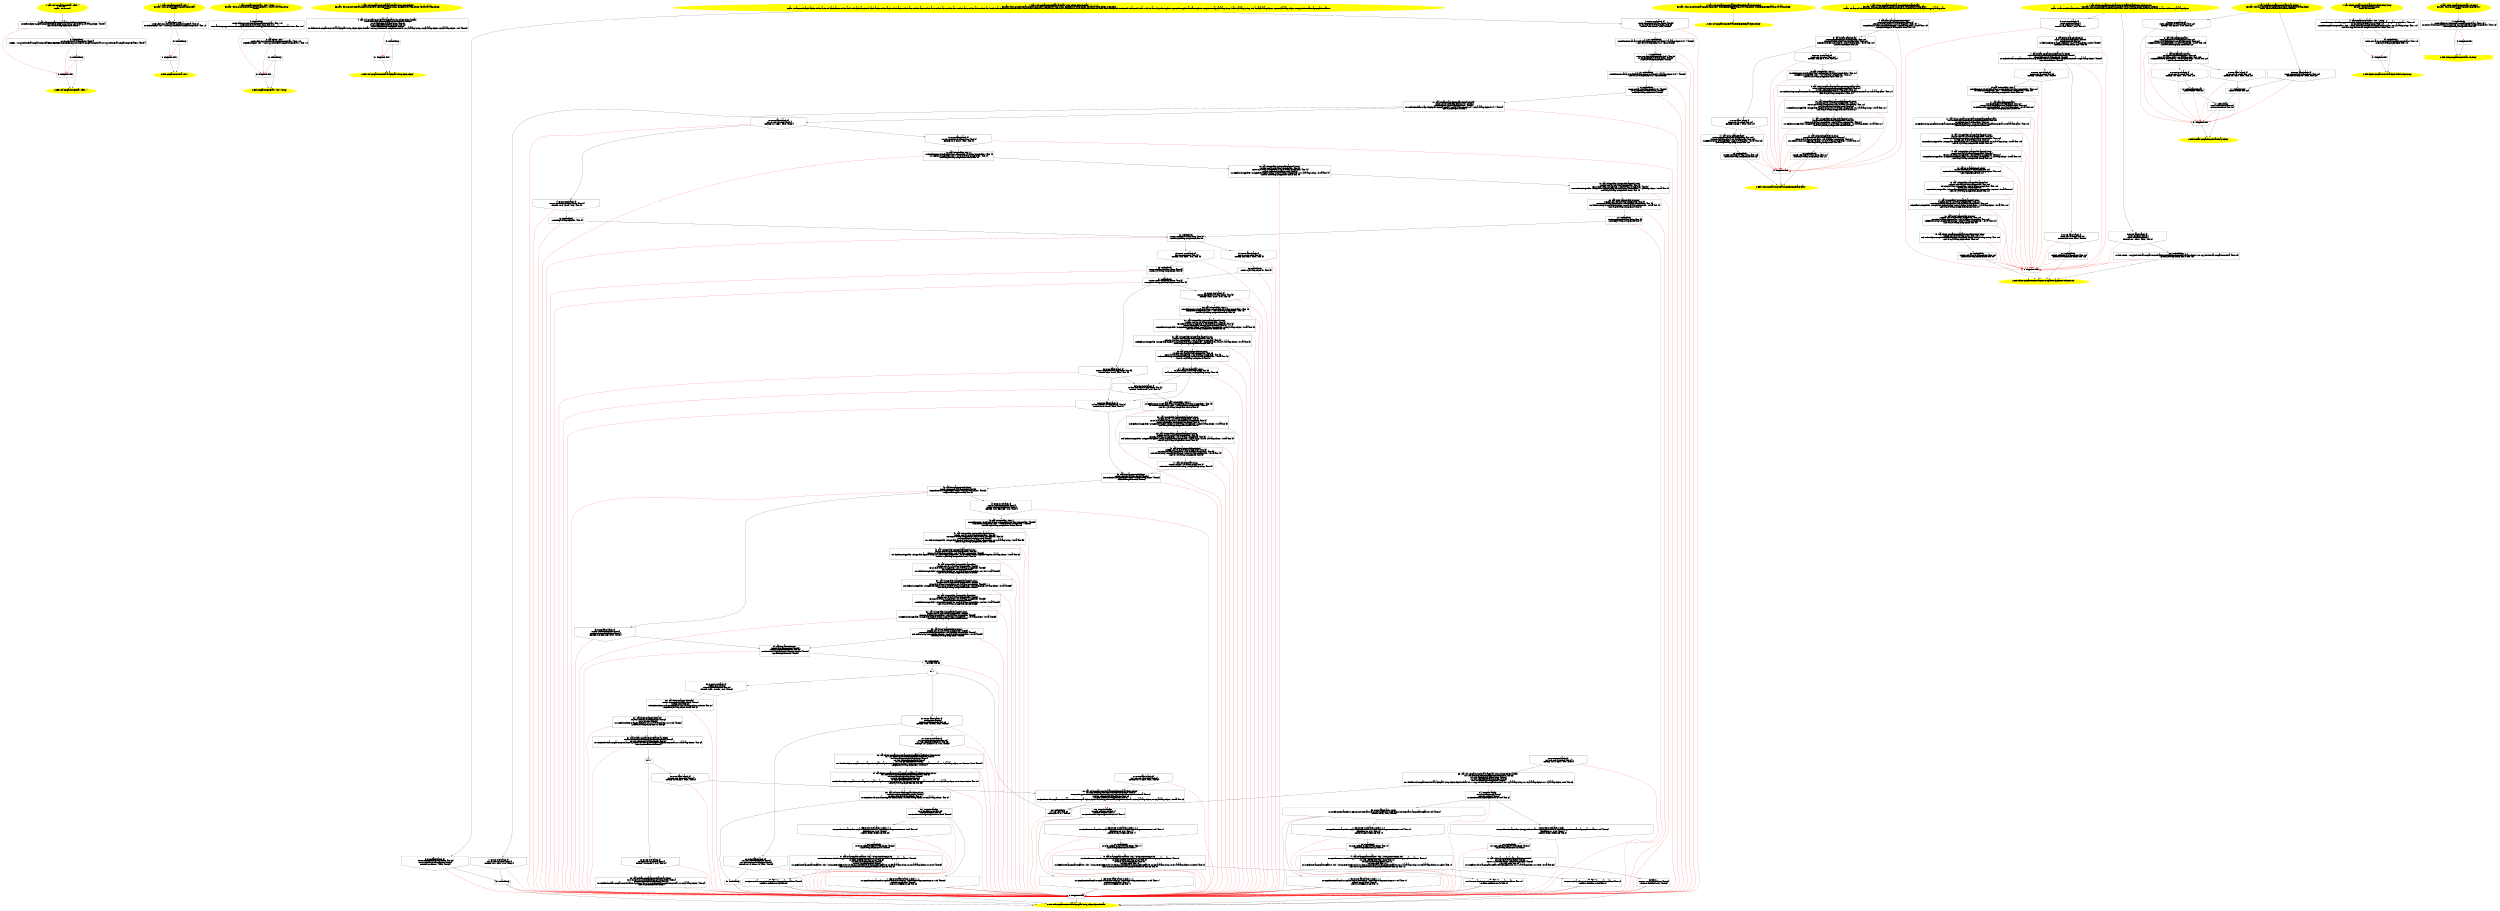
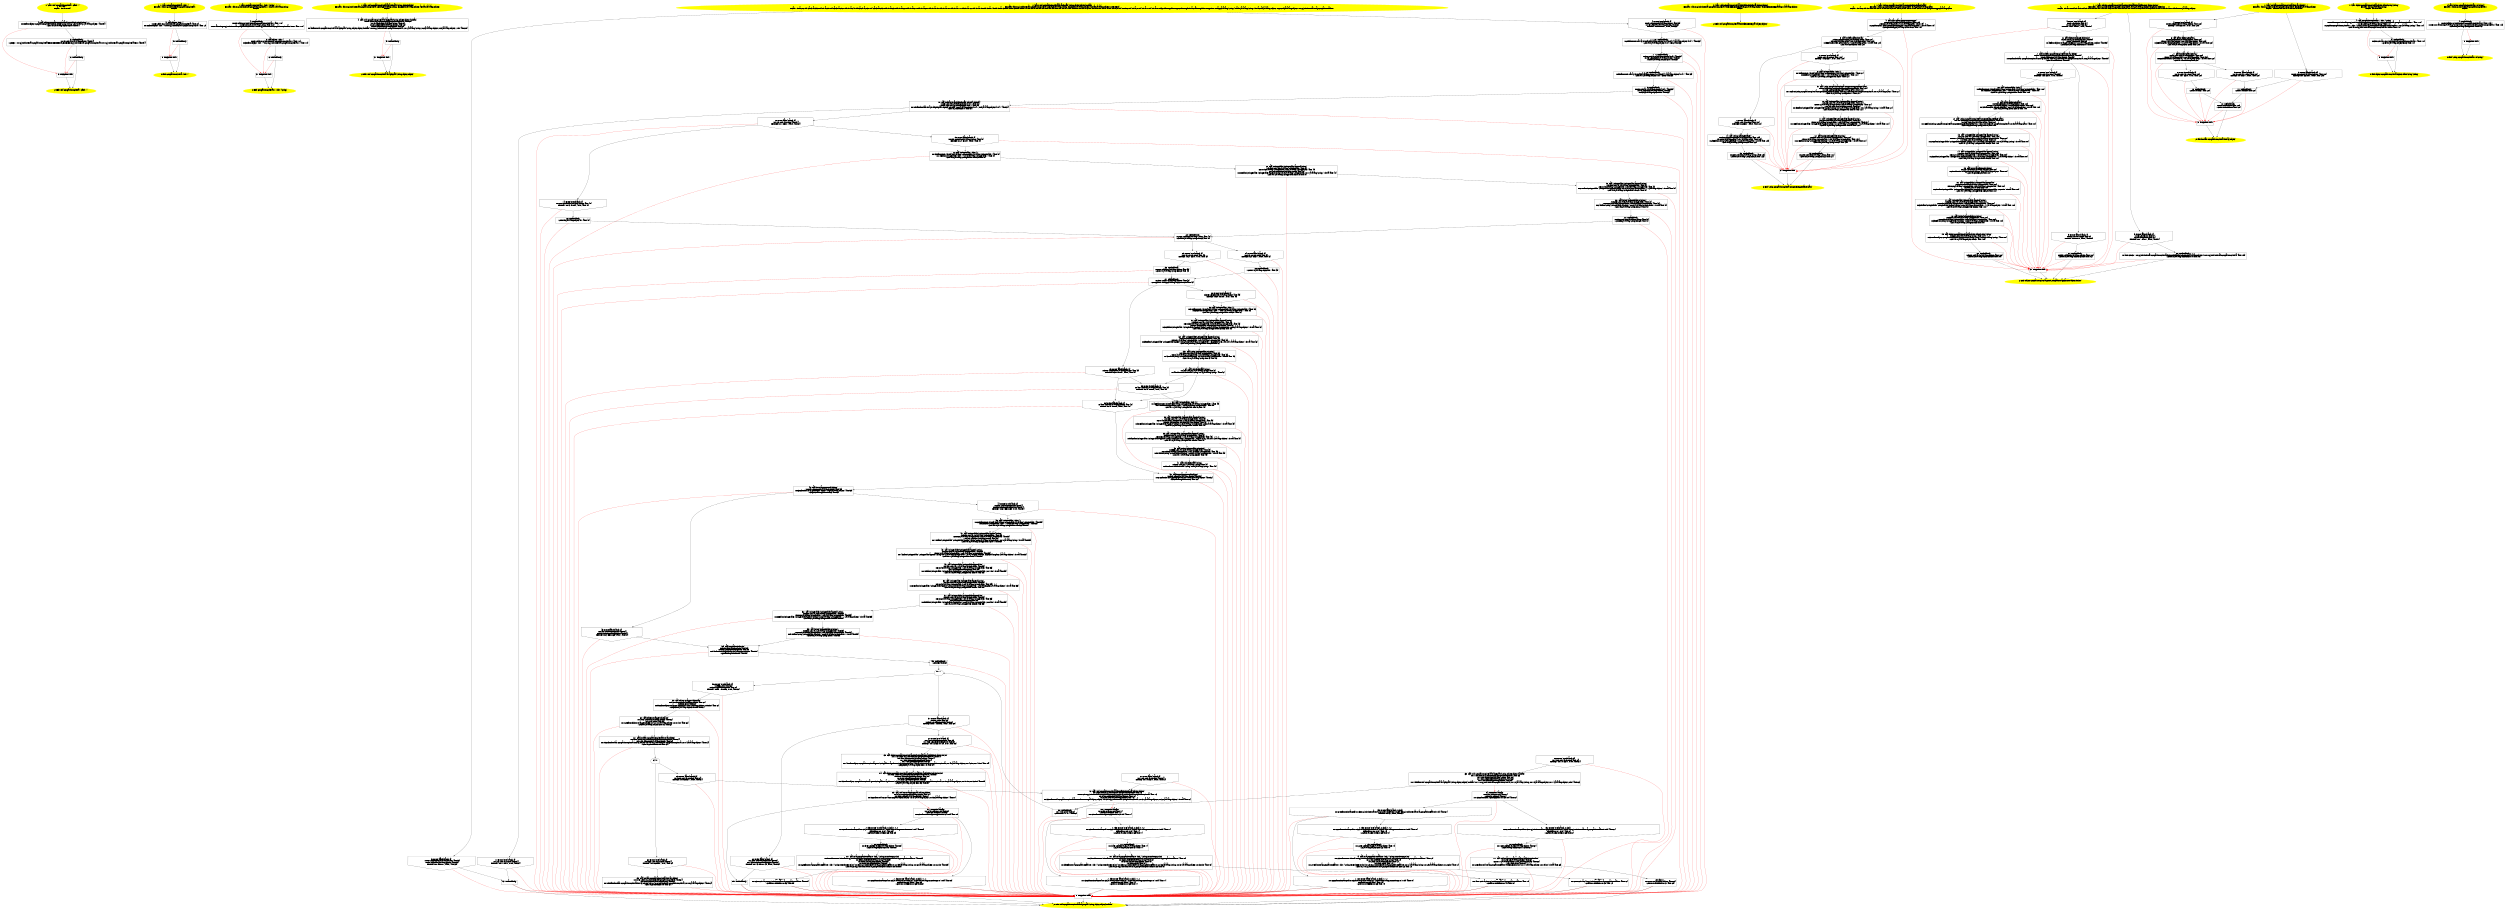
(2459, 58) -> (2465, 58)
(2192, 91) -> (2199, 91)
(2238, 91) -> (2245, 91)
